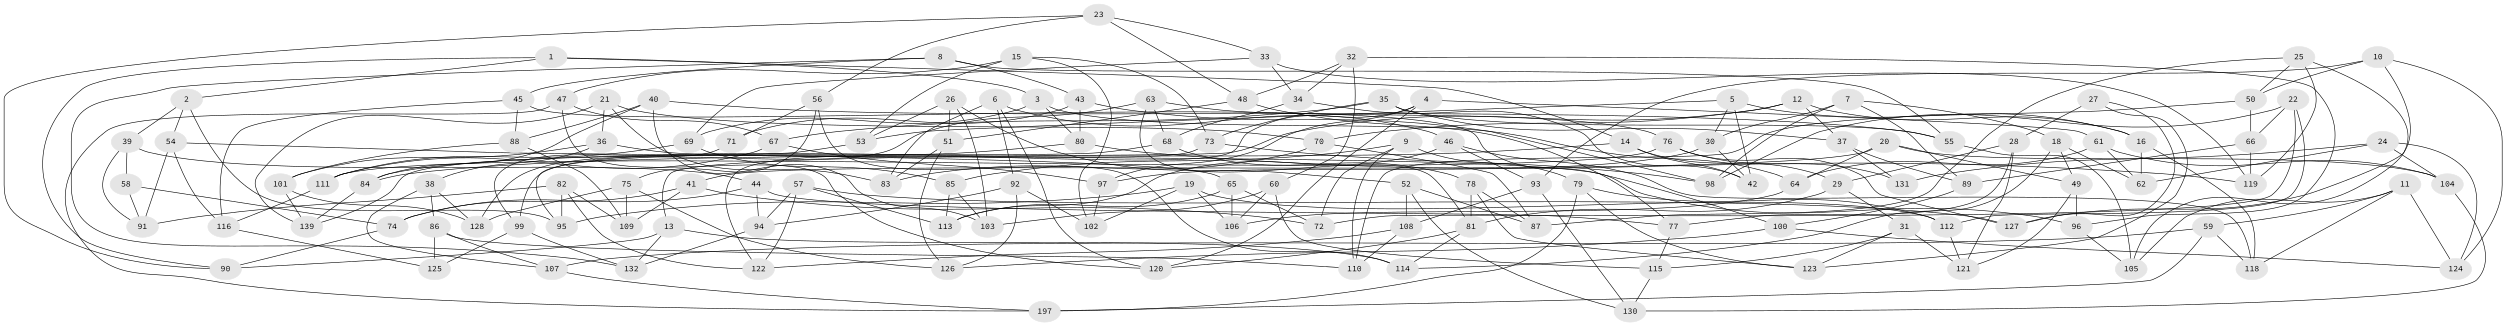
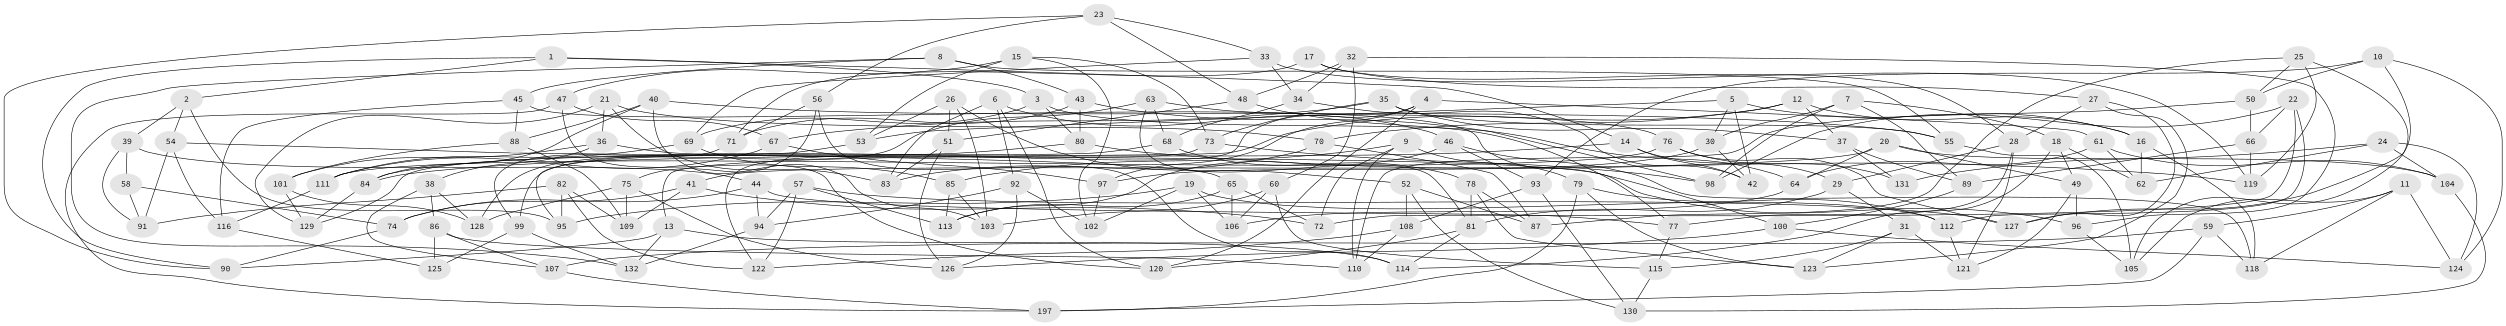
none -> (1309, 57)
(307, 227) -> (307, 227)
